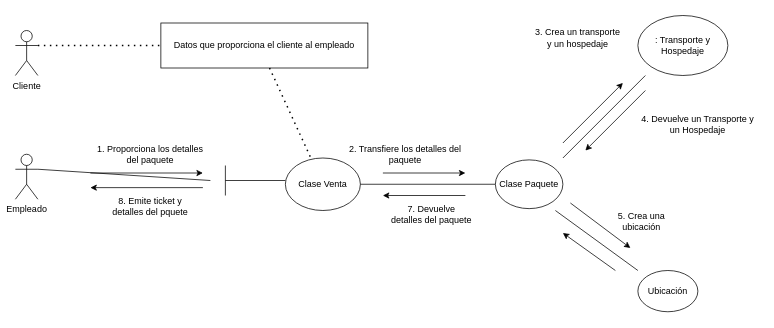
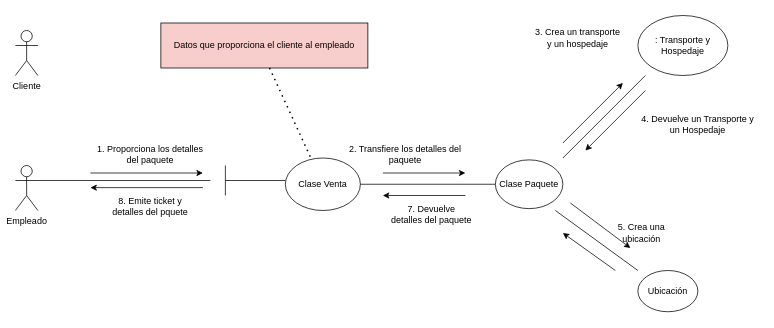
(99, 45) -> none
(264, 45) -> (264, 45)
(27, 177) -> (27, 188)
(642, 222) -> (642, 233)
